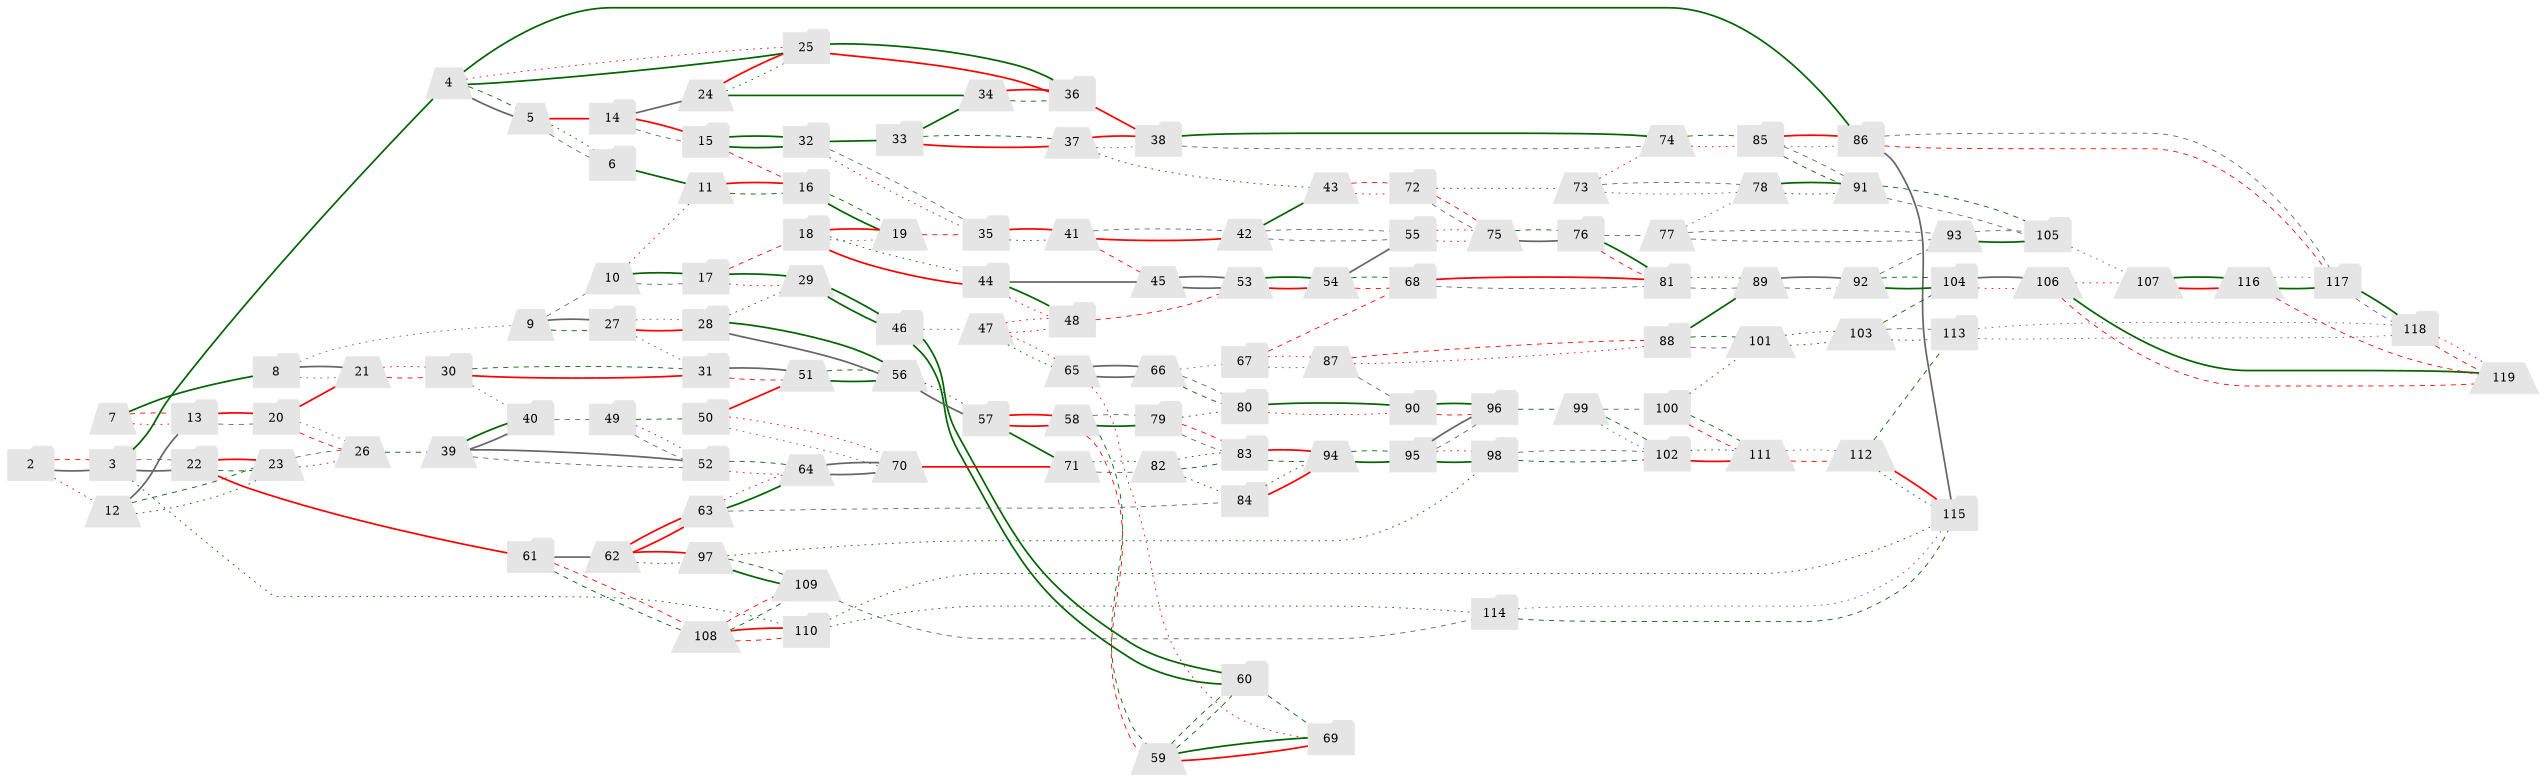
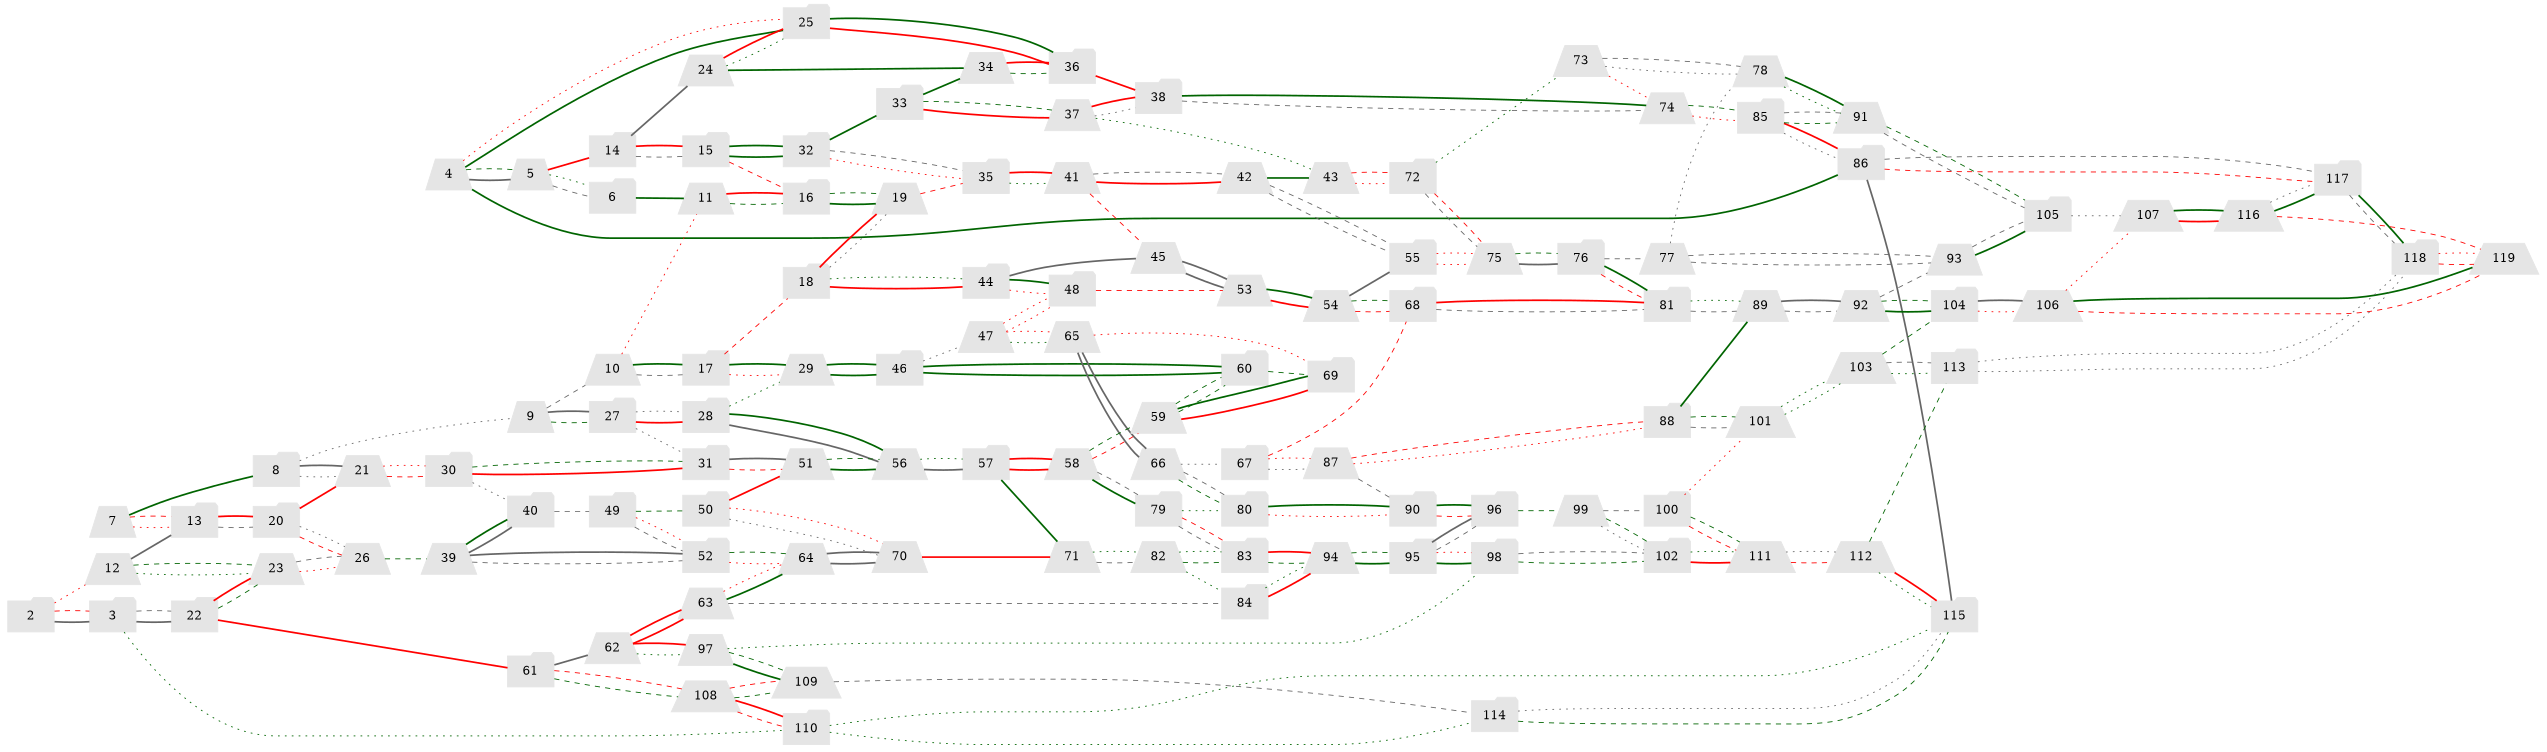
(276, 269) -> none
